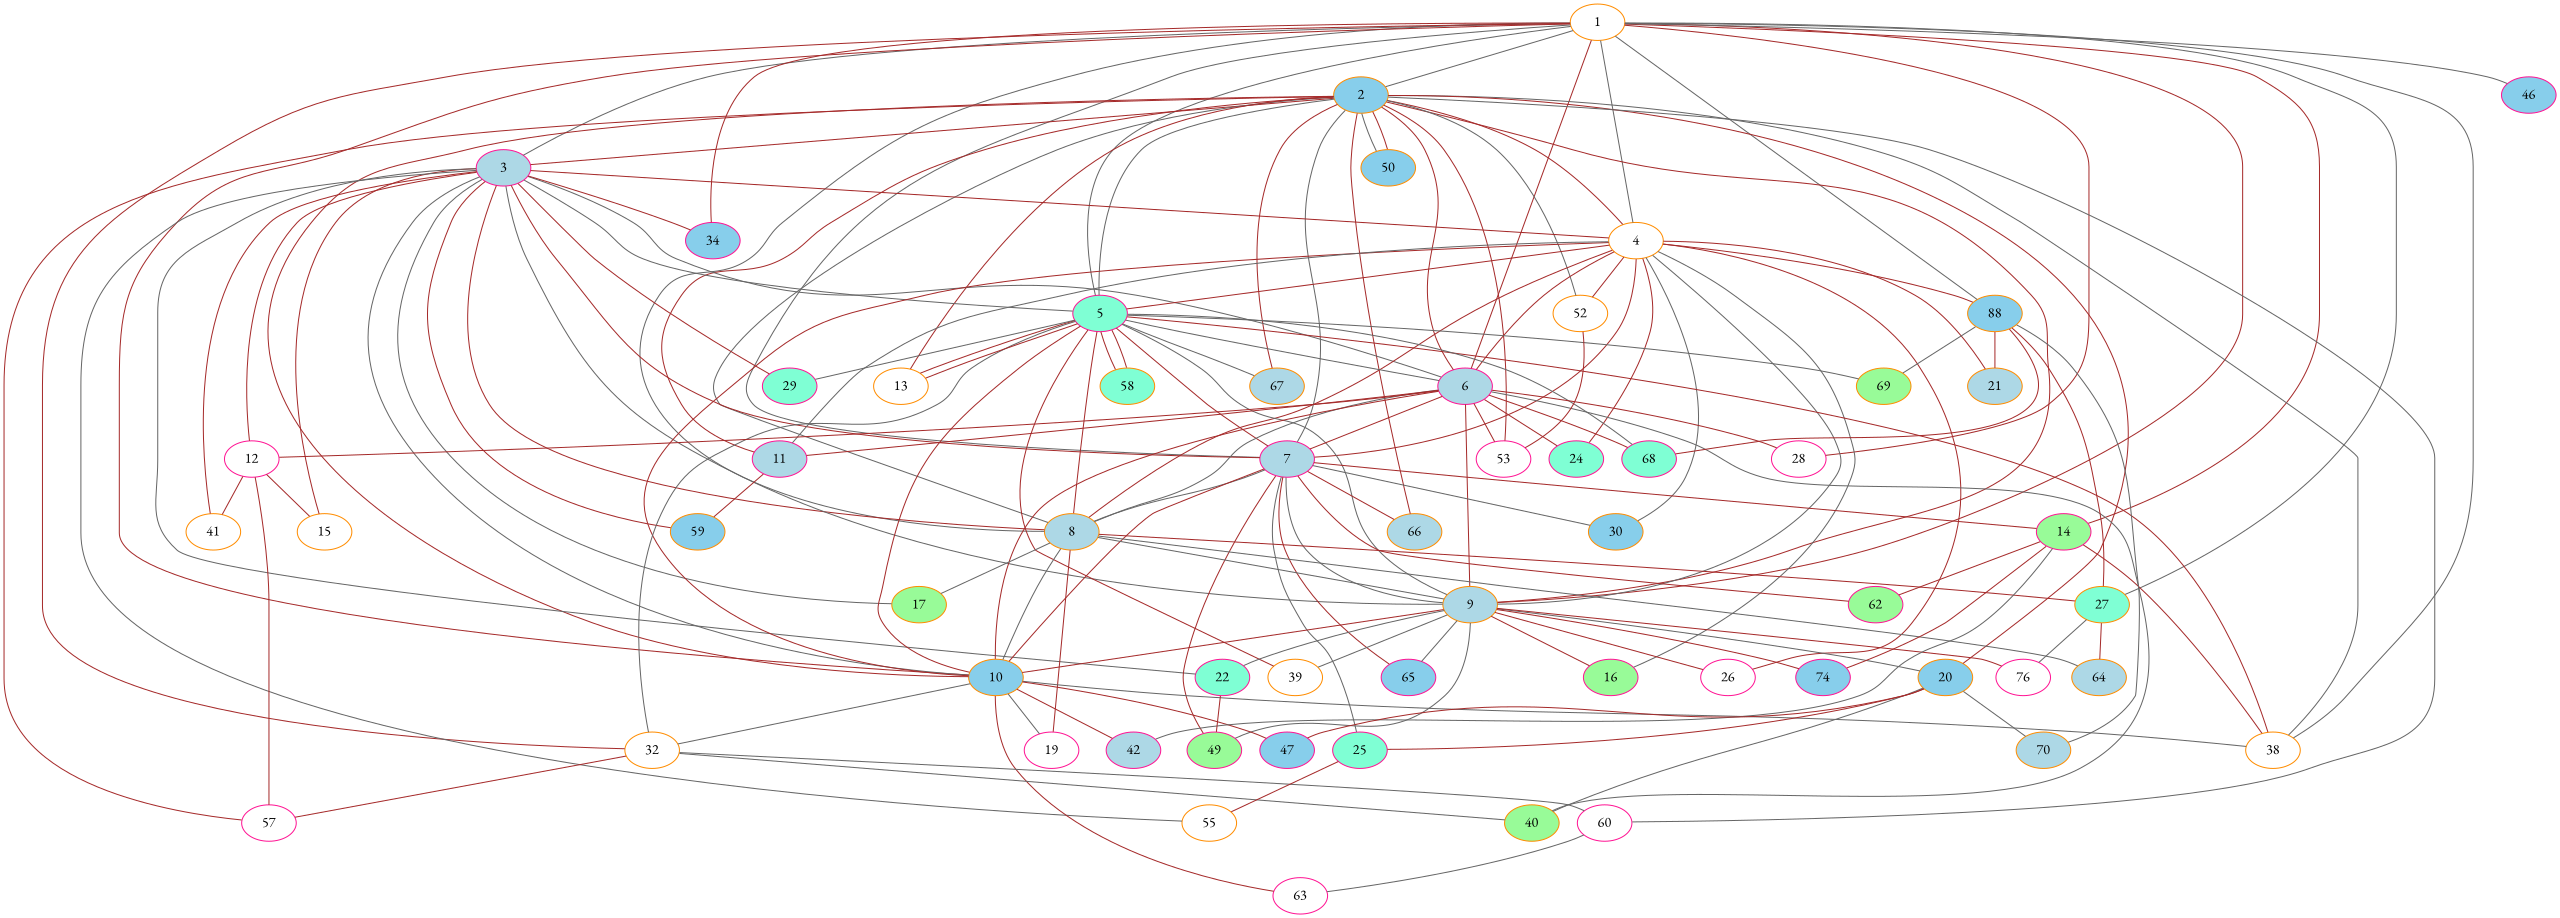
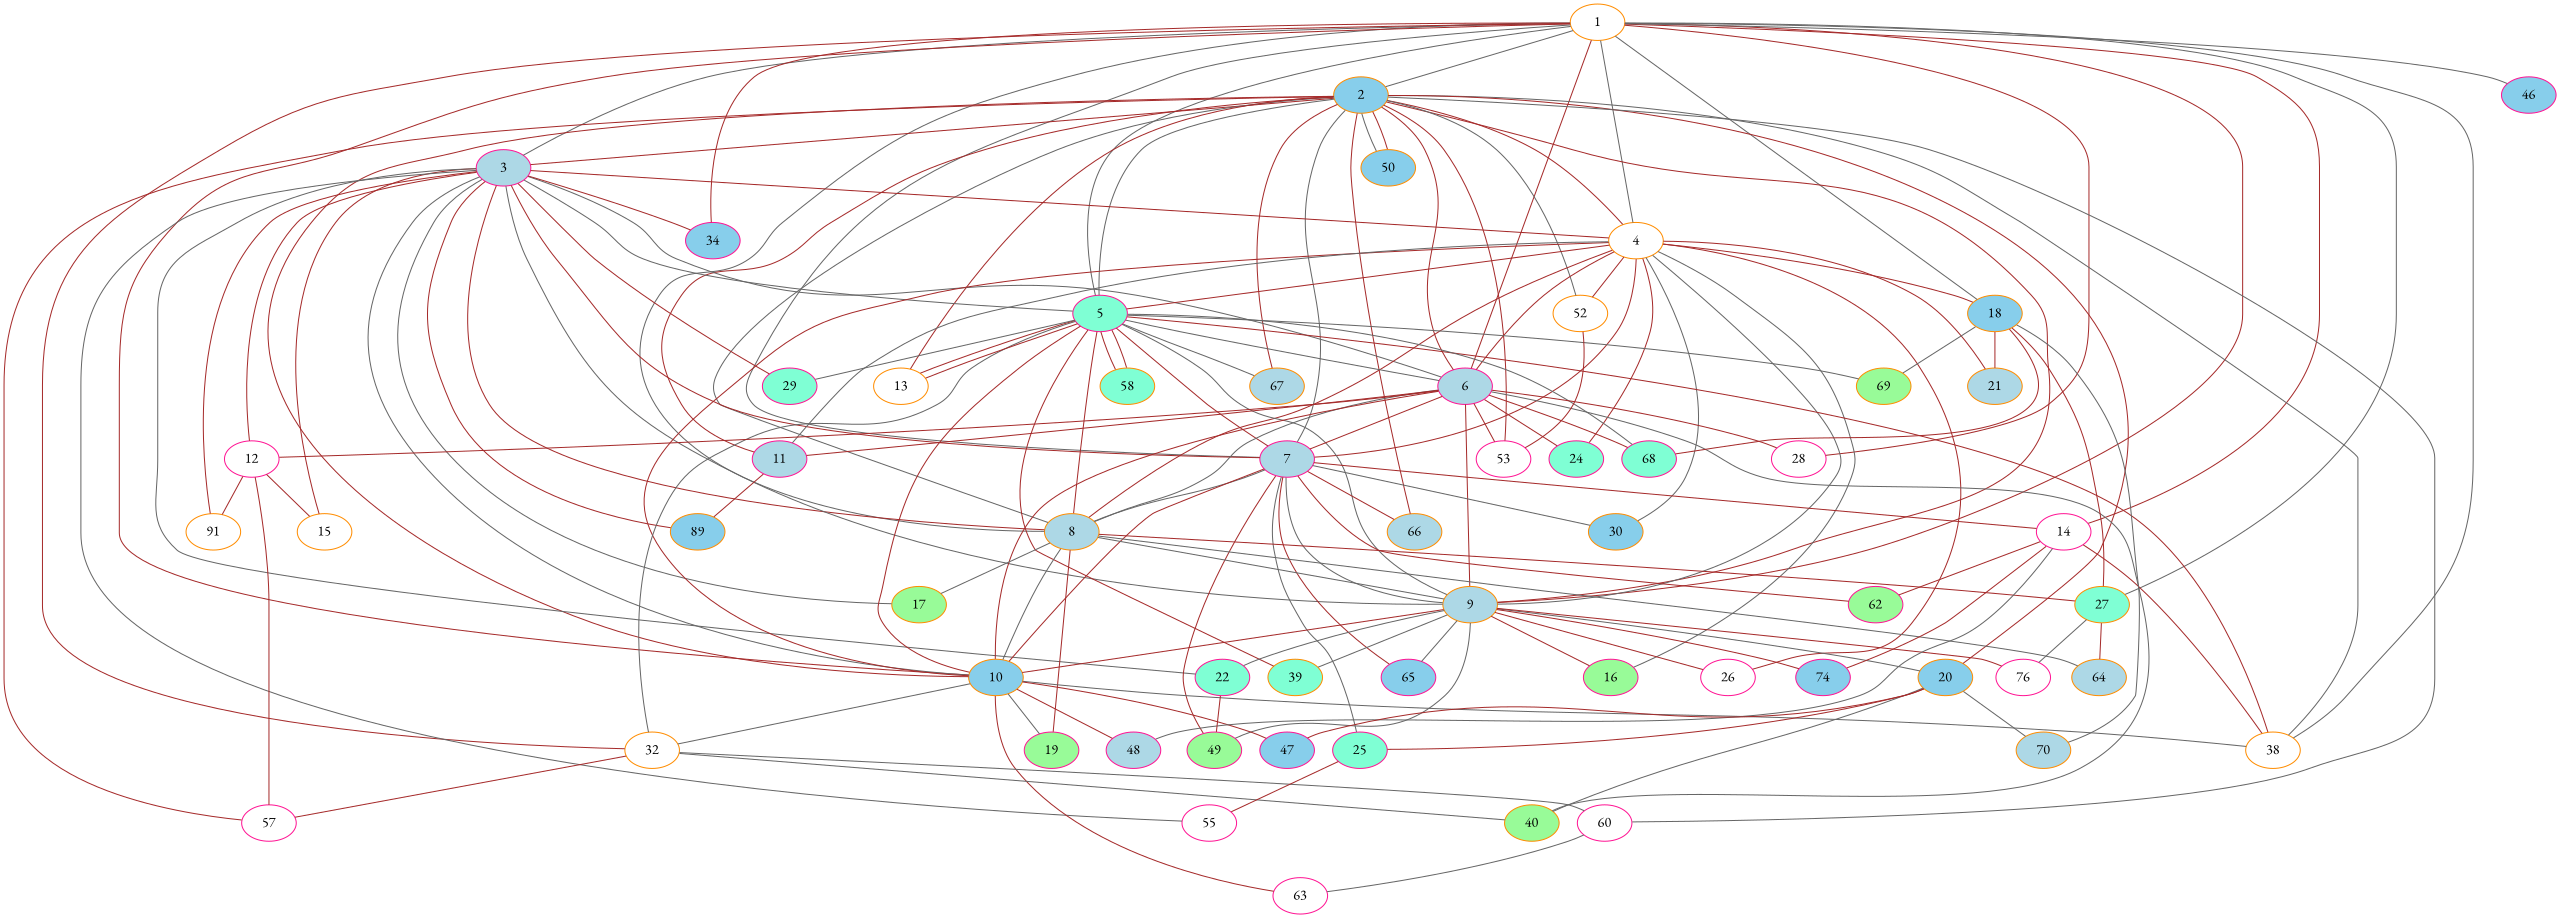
(1995, 313) -> (1995, 313)
(213, 532) -> (213, 532)
(698, 532) -> (698, 532)
(2064, 532) -> (2064, 532)
(1295, 677) -> (1295, 677)
(1052, 750) -> (1052, 750)
(1133, 750) -> (1133, 750)
(1209, 823) -> (1209, 823)
